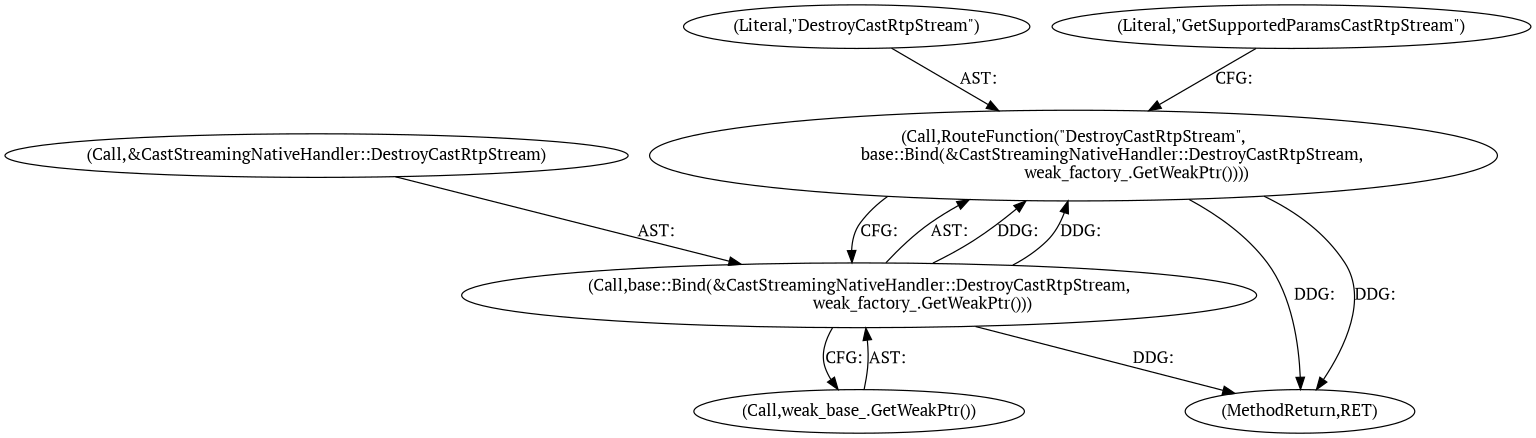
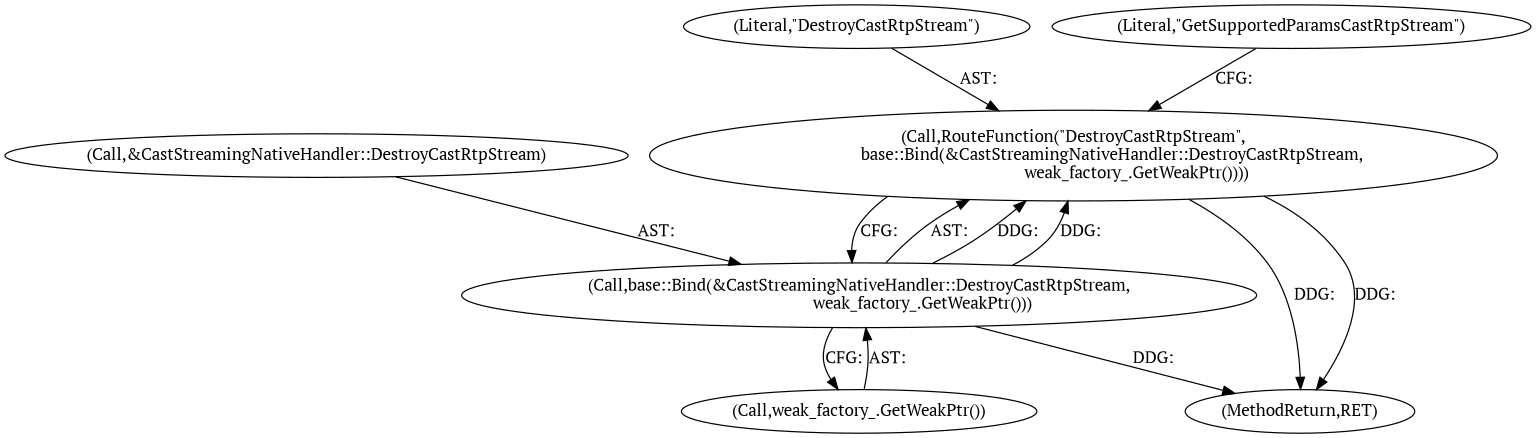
(859, 411) -> (859, 411)
